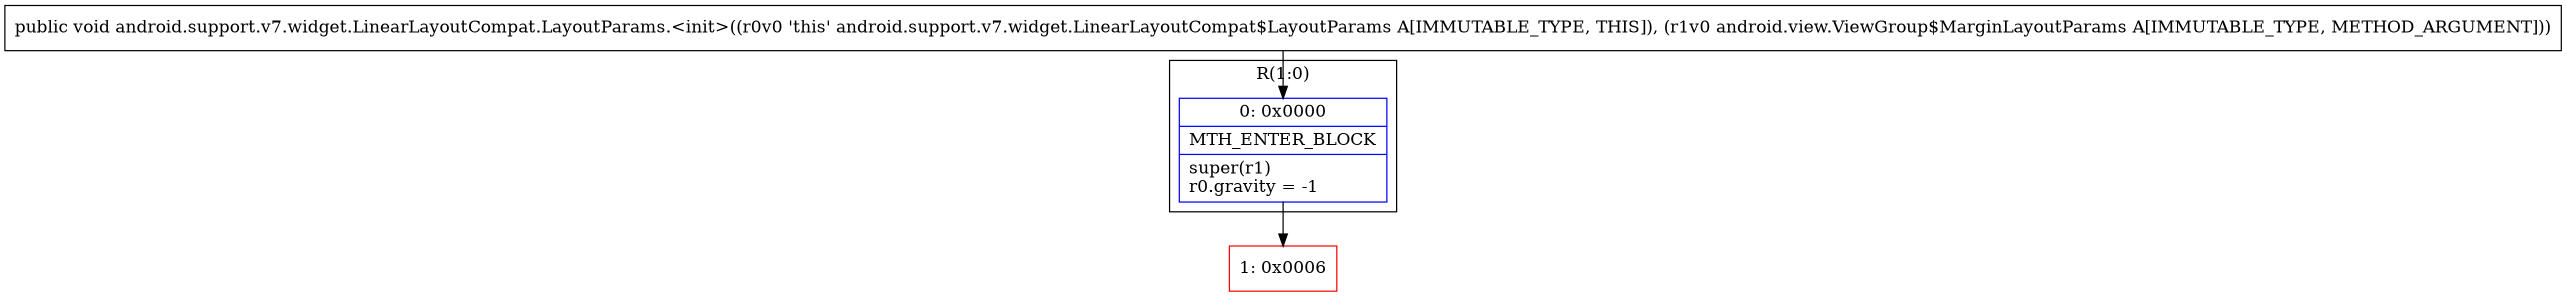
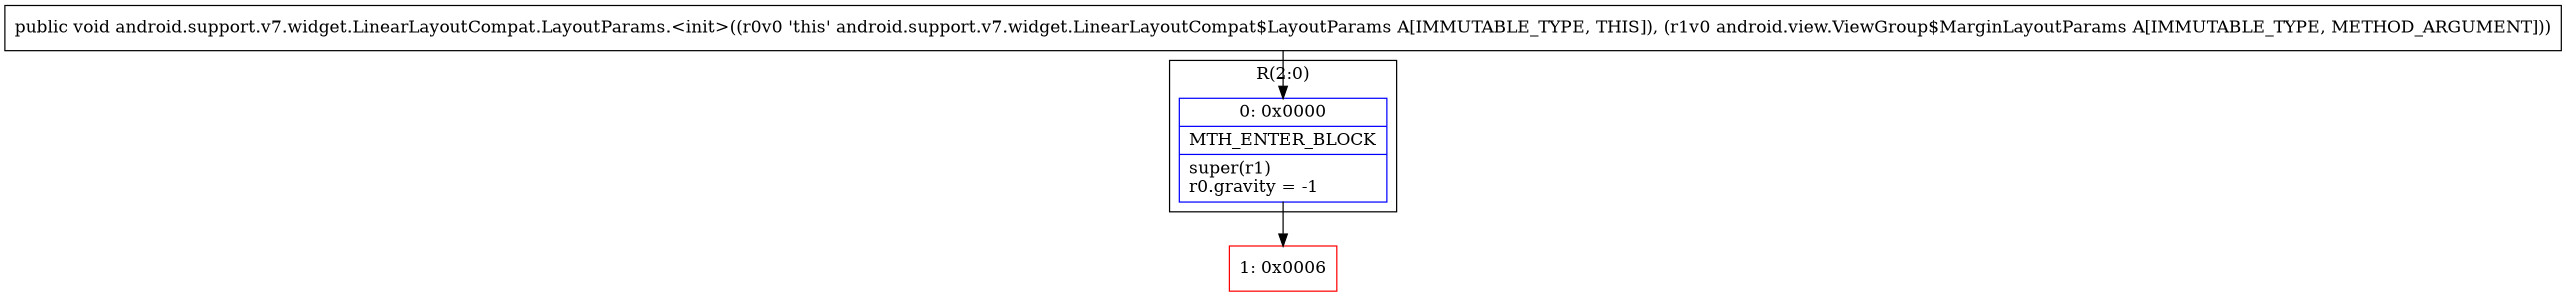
(1283, 74) -> (1283, 74)
